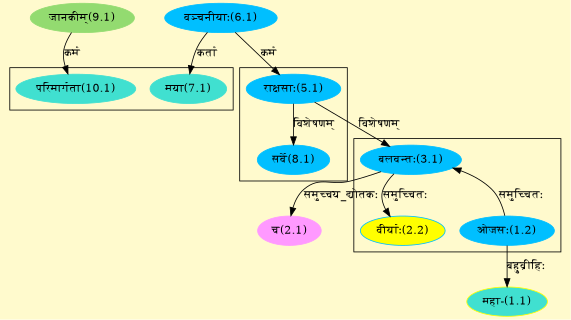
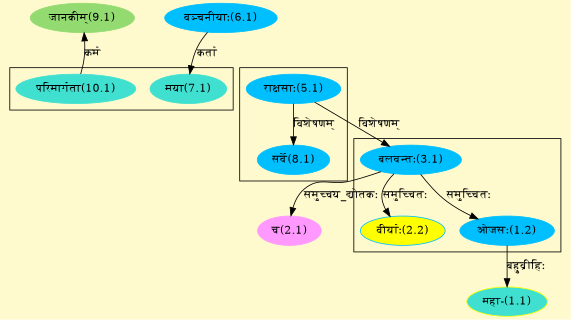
(64, 49) -> (84, 58)
(254, 51) -> none
(489, 187) -> (443, 198)
